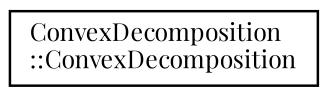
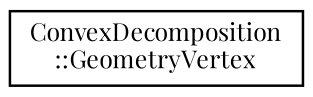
(164, 48) -> (156, 48)
